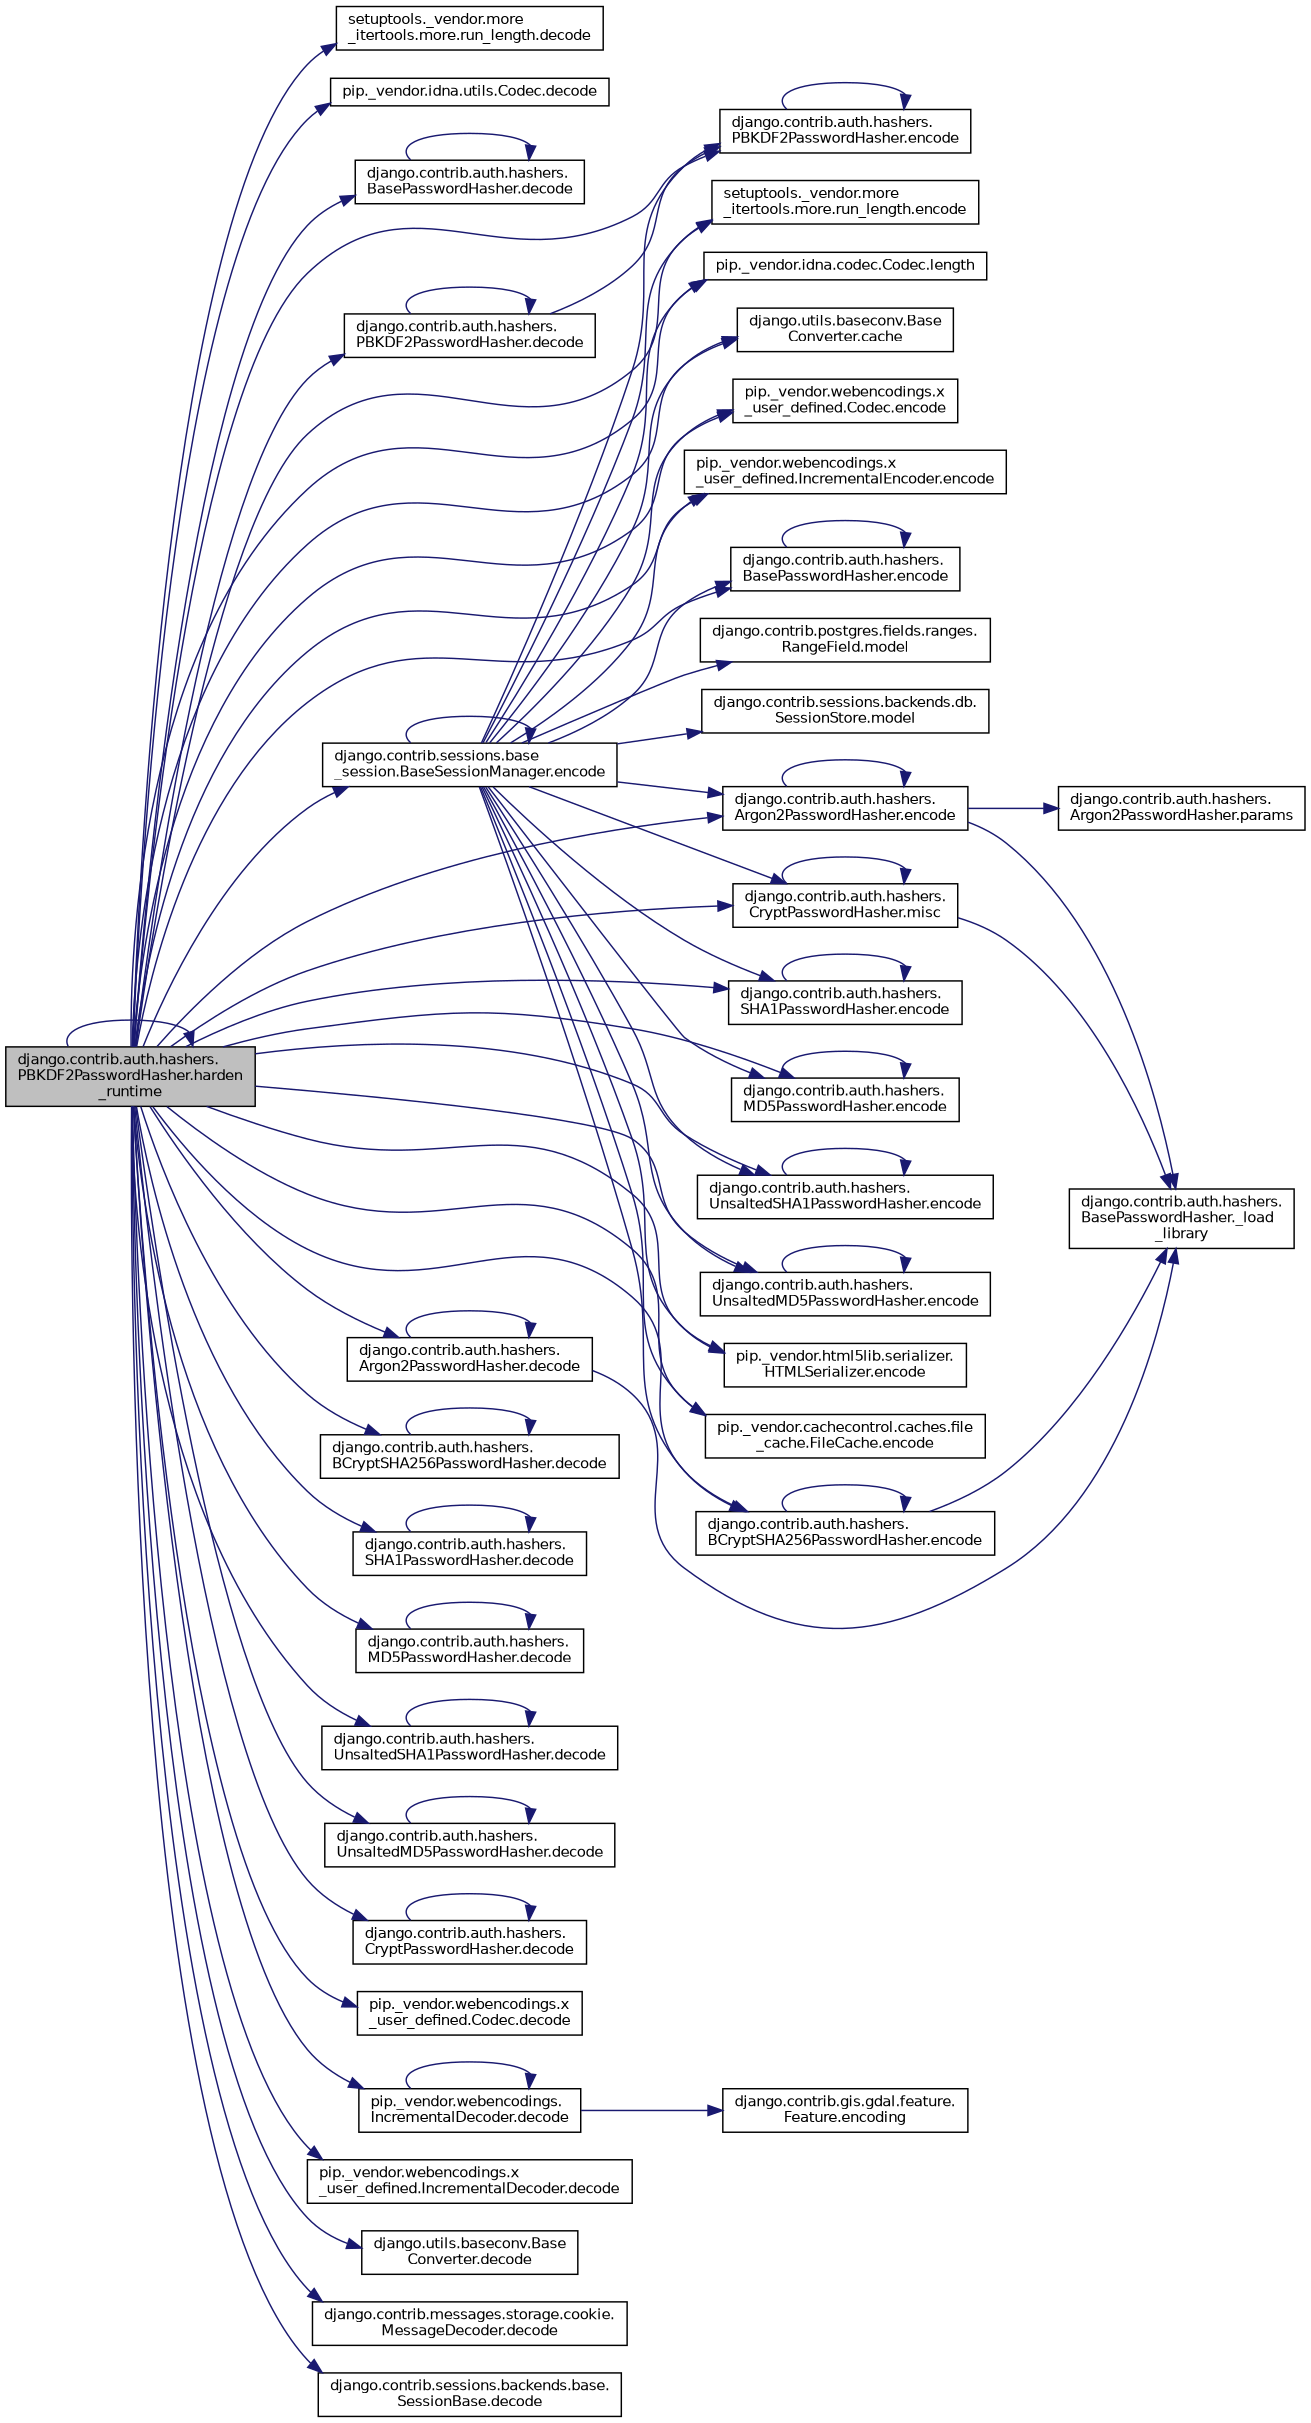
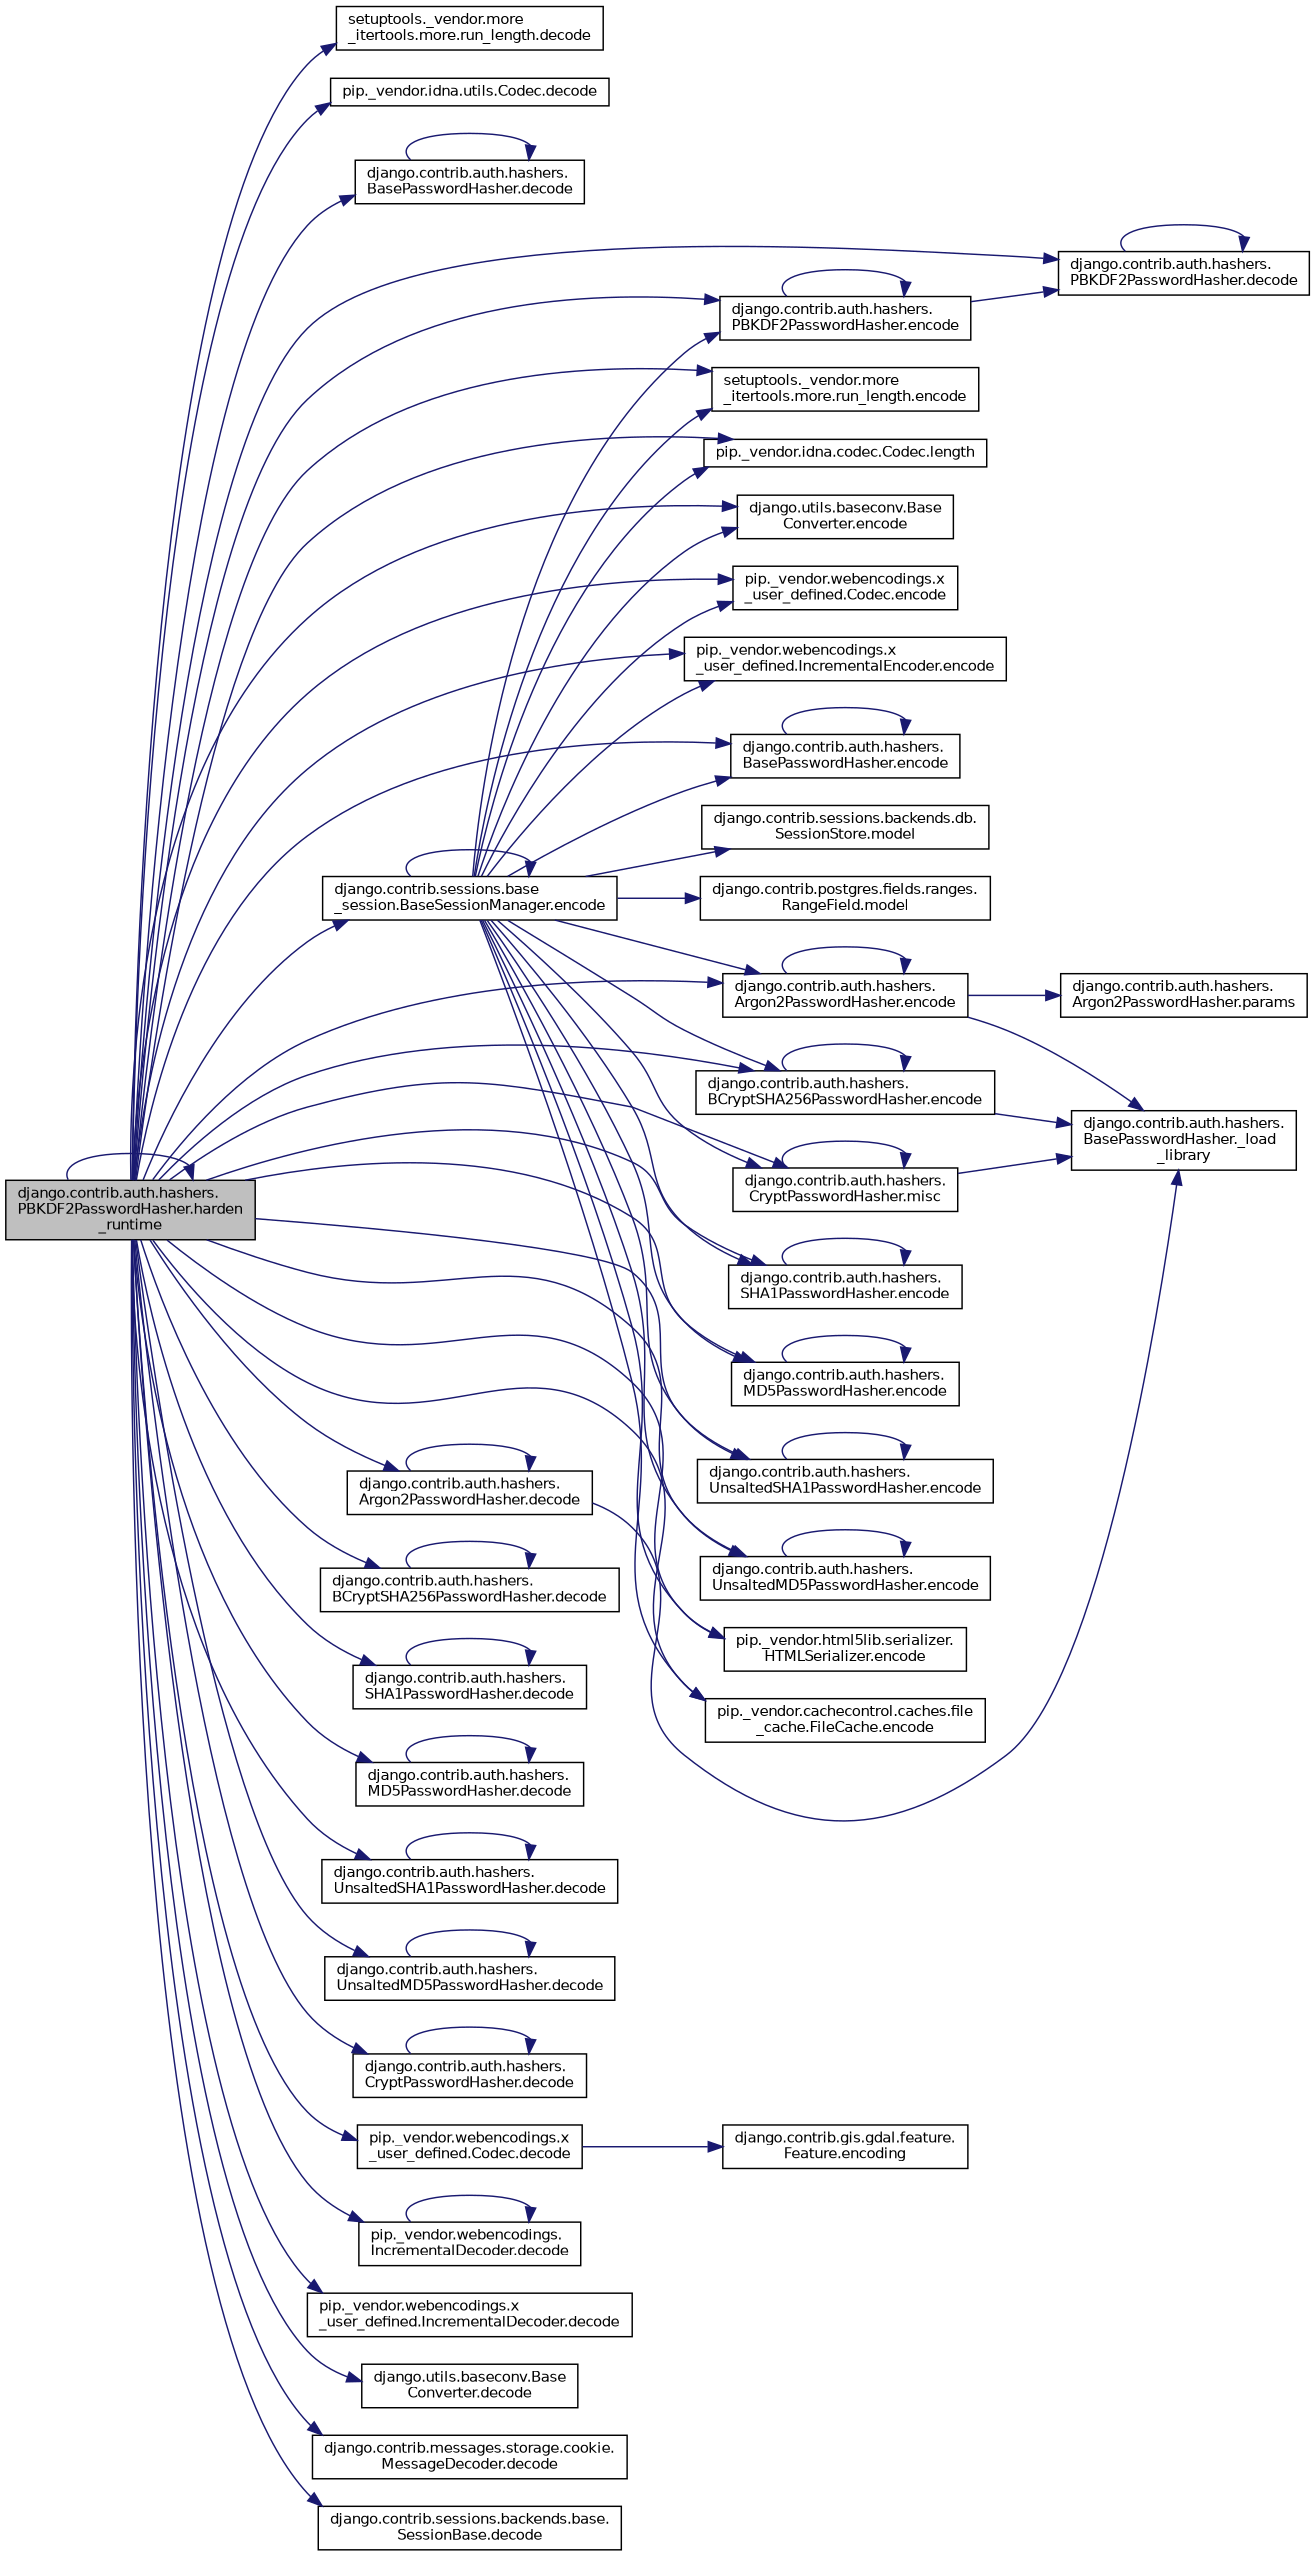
(632, 267) -> (1007, 297)
(845, 330) -> (845, 517)
(644, 2110) -> (645, 2147)
